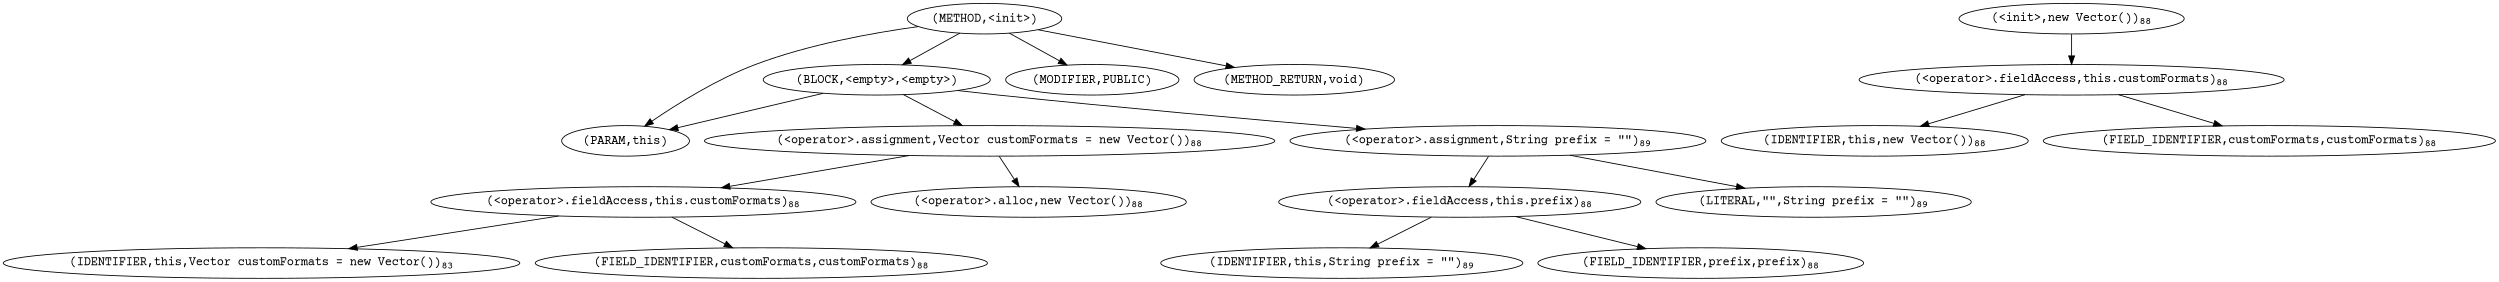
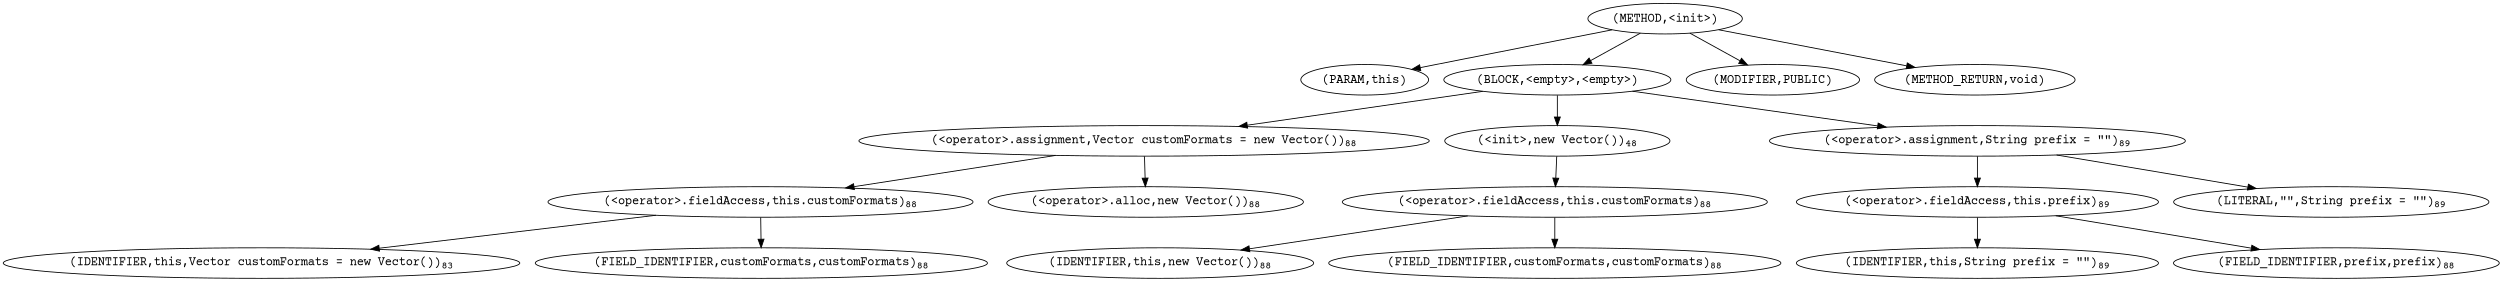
(2145, 17) -> (1631, 140)
(750, 110) -> (1557, 106)
(1586, 201) -> (2104, 201)
